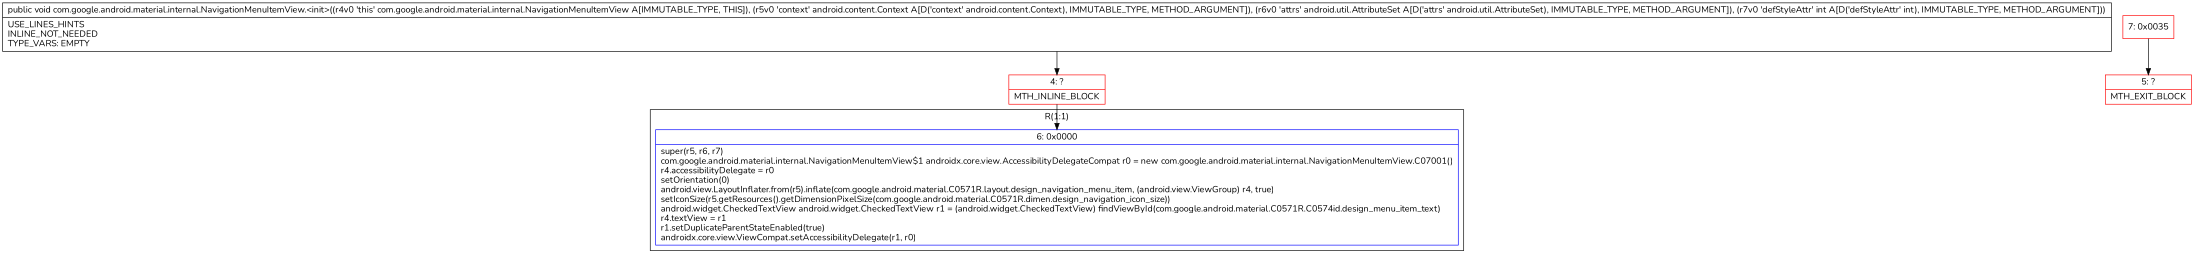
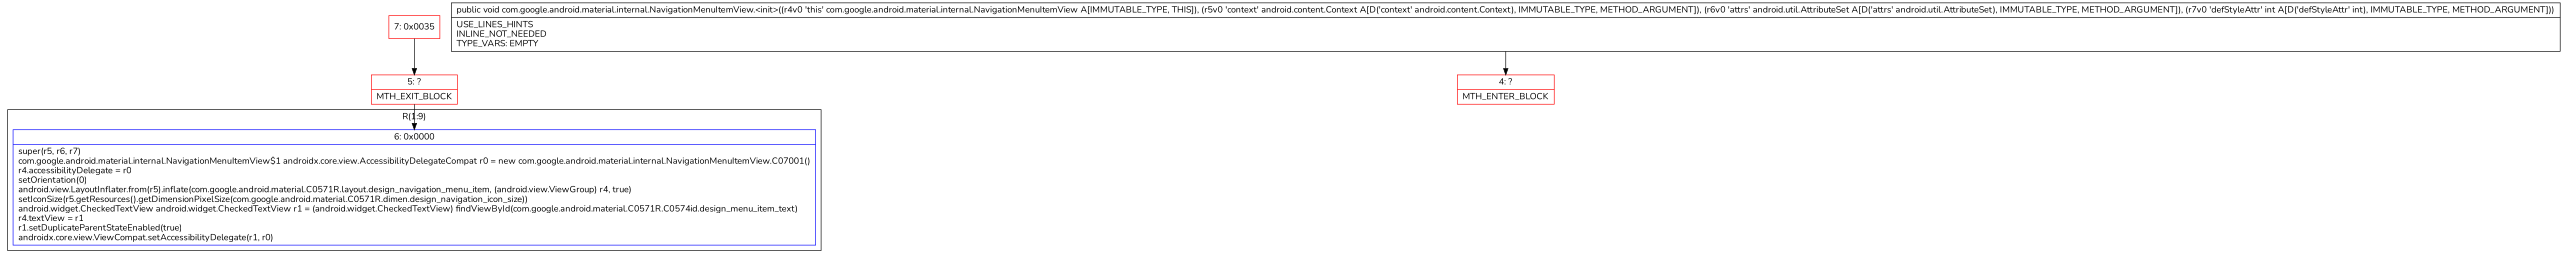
(1057, 97) -> (1506, 97)
(1057, 114) -> (414, 114)
(1057, 117) -> (414, 117)
